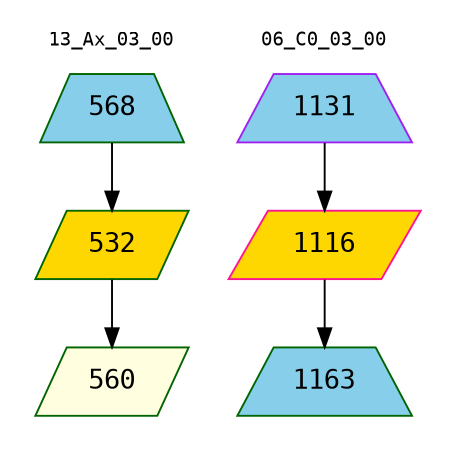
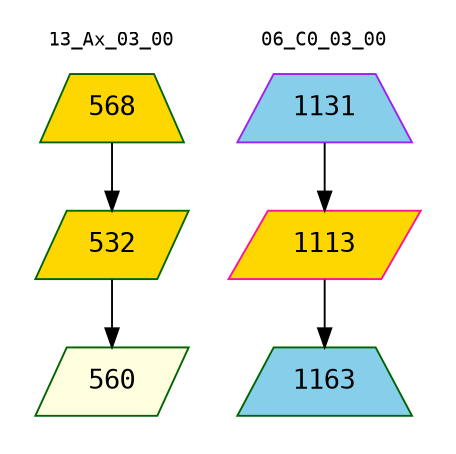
(112, 108) -> (112, 108)
(325, 245) -> (325, 245)
